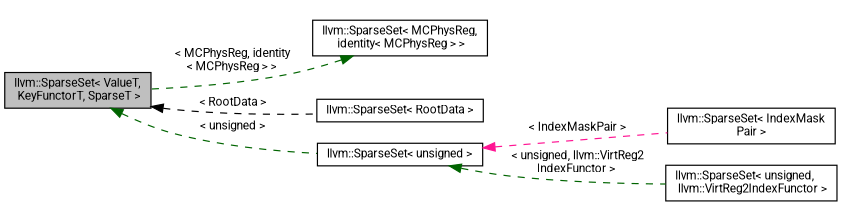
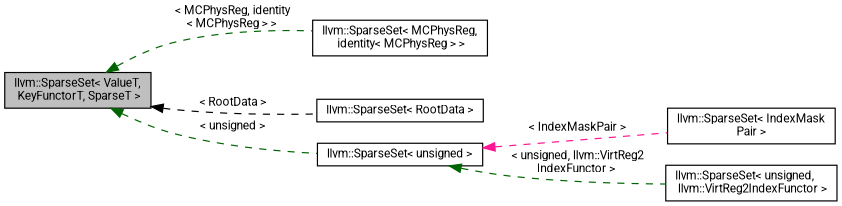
(248, 81) -> (212, 35)
